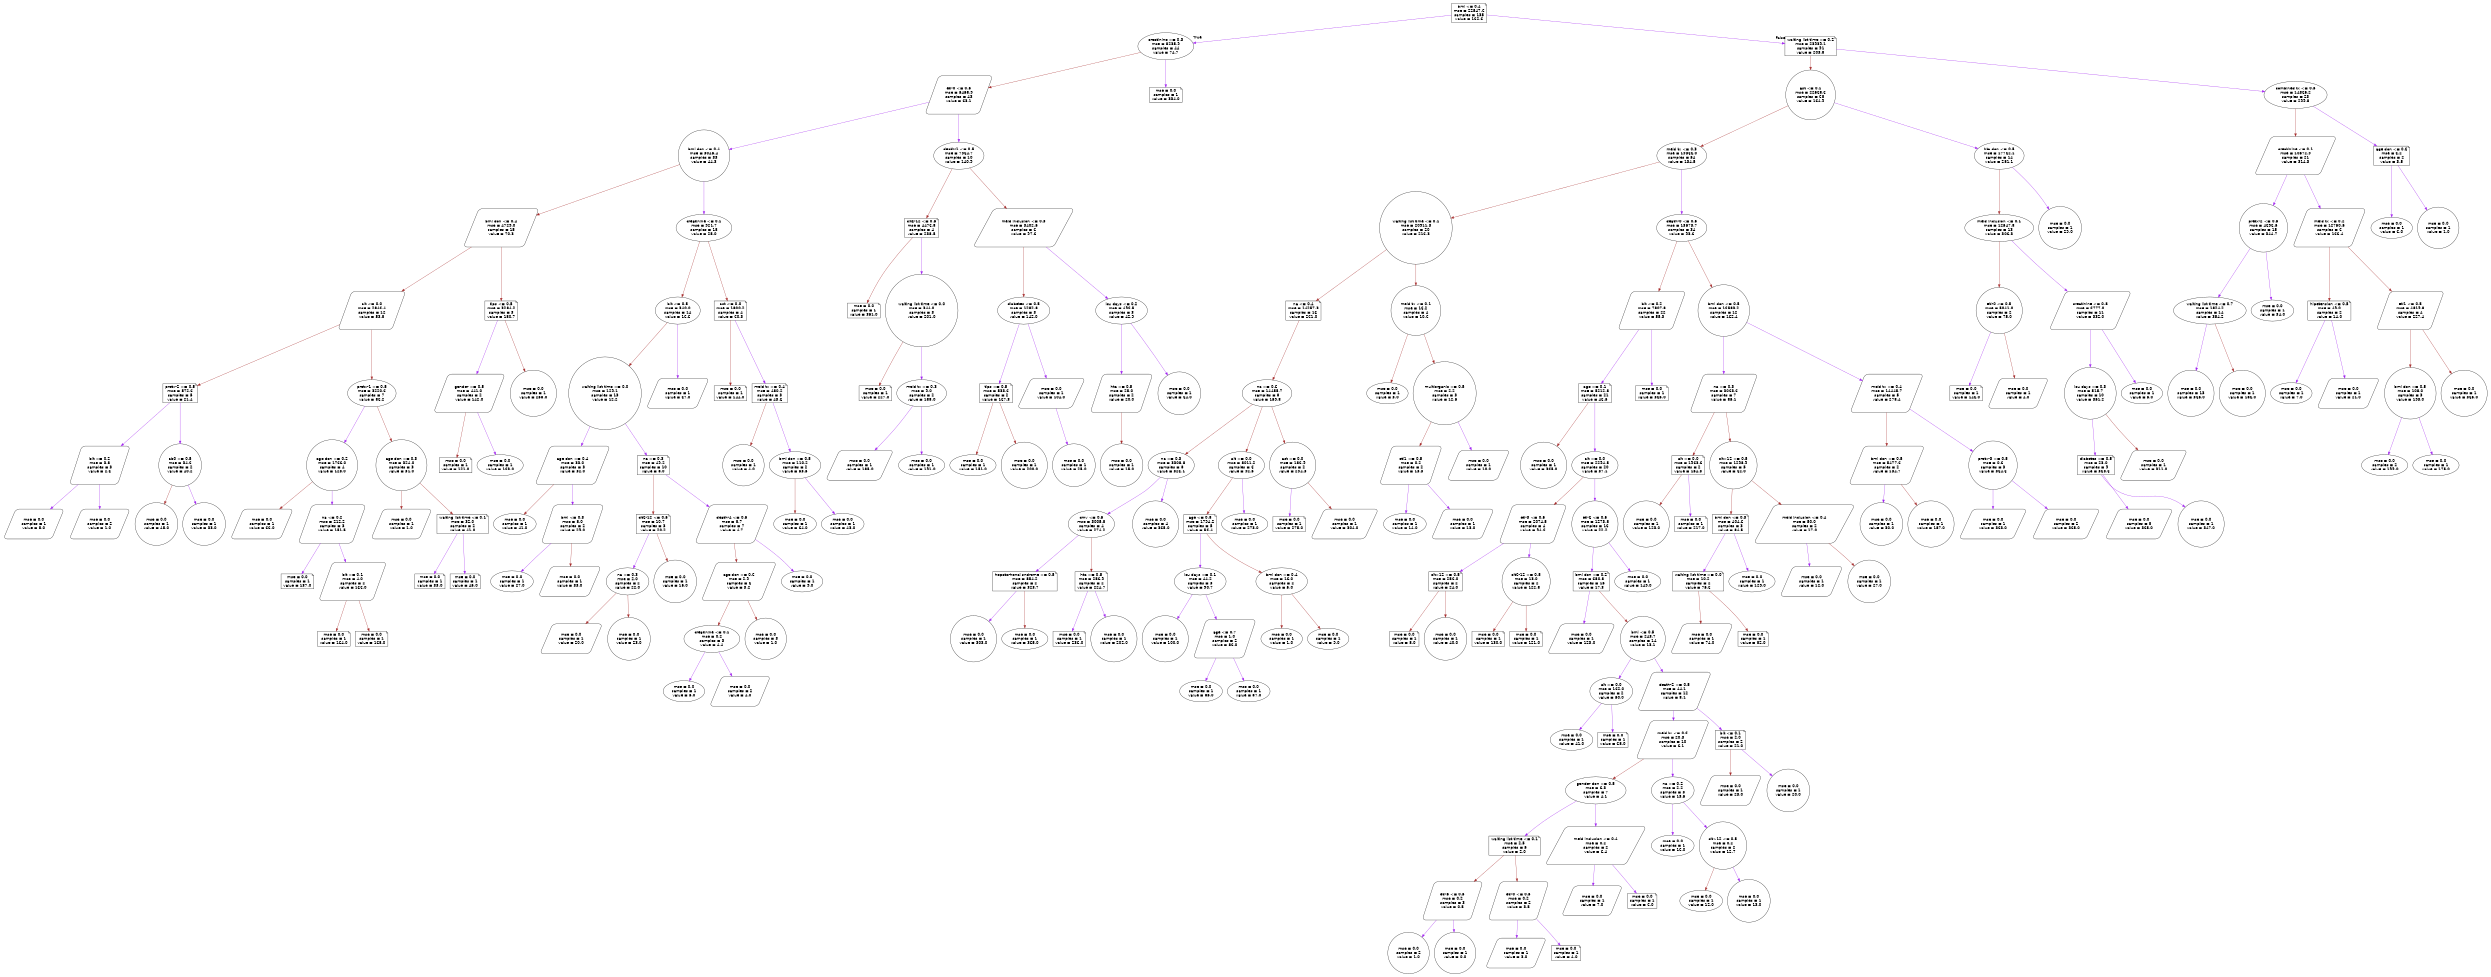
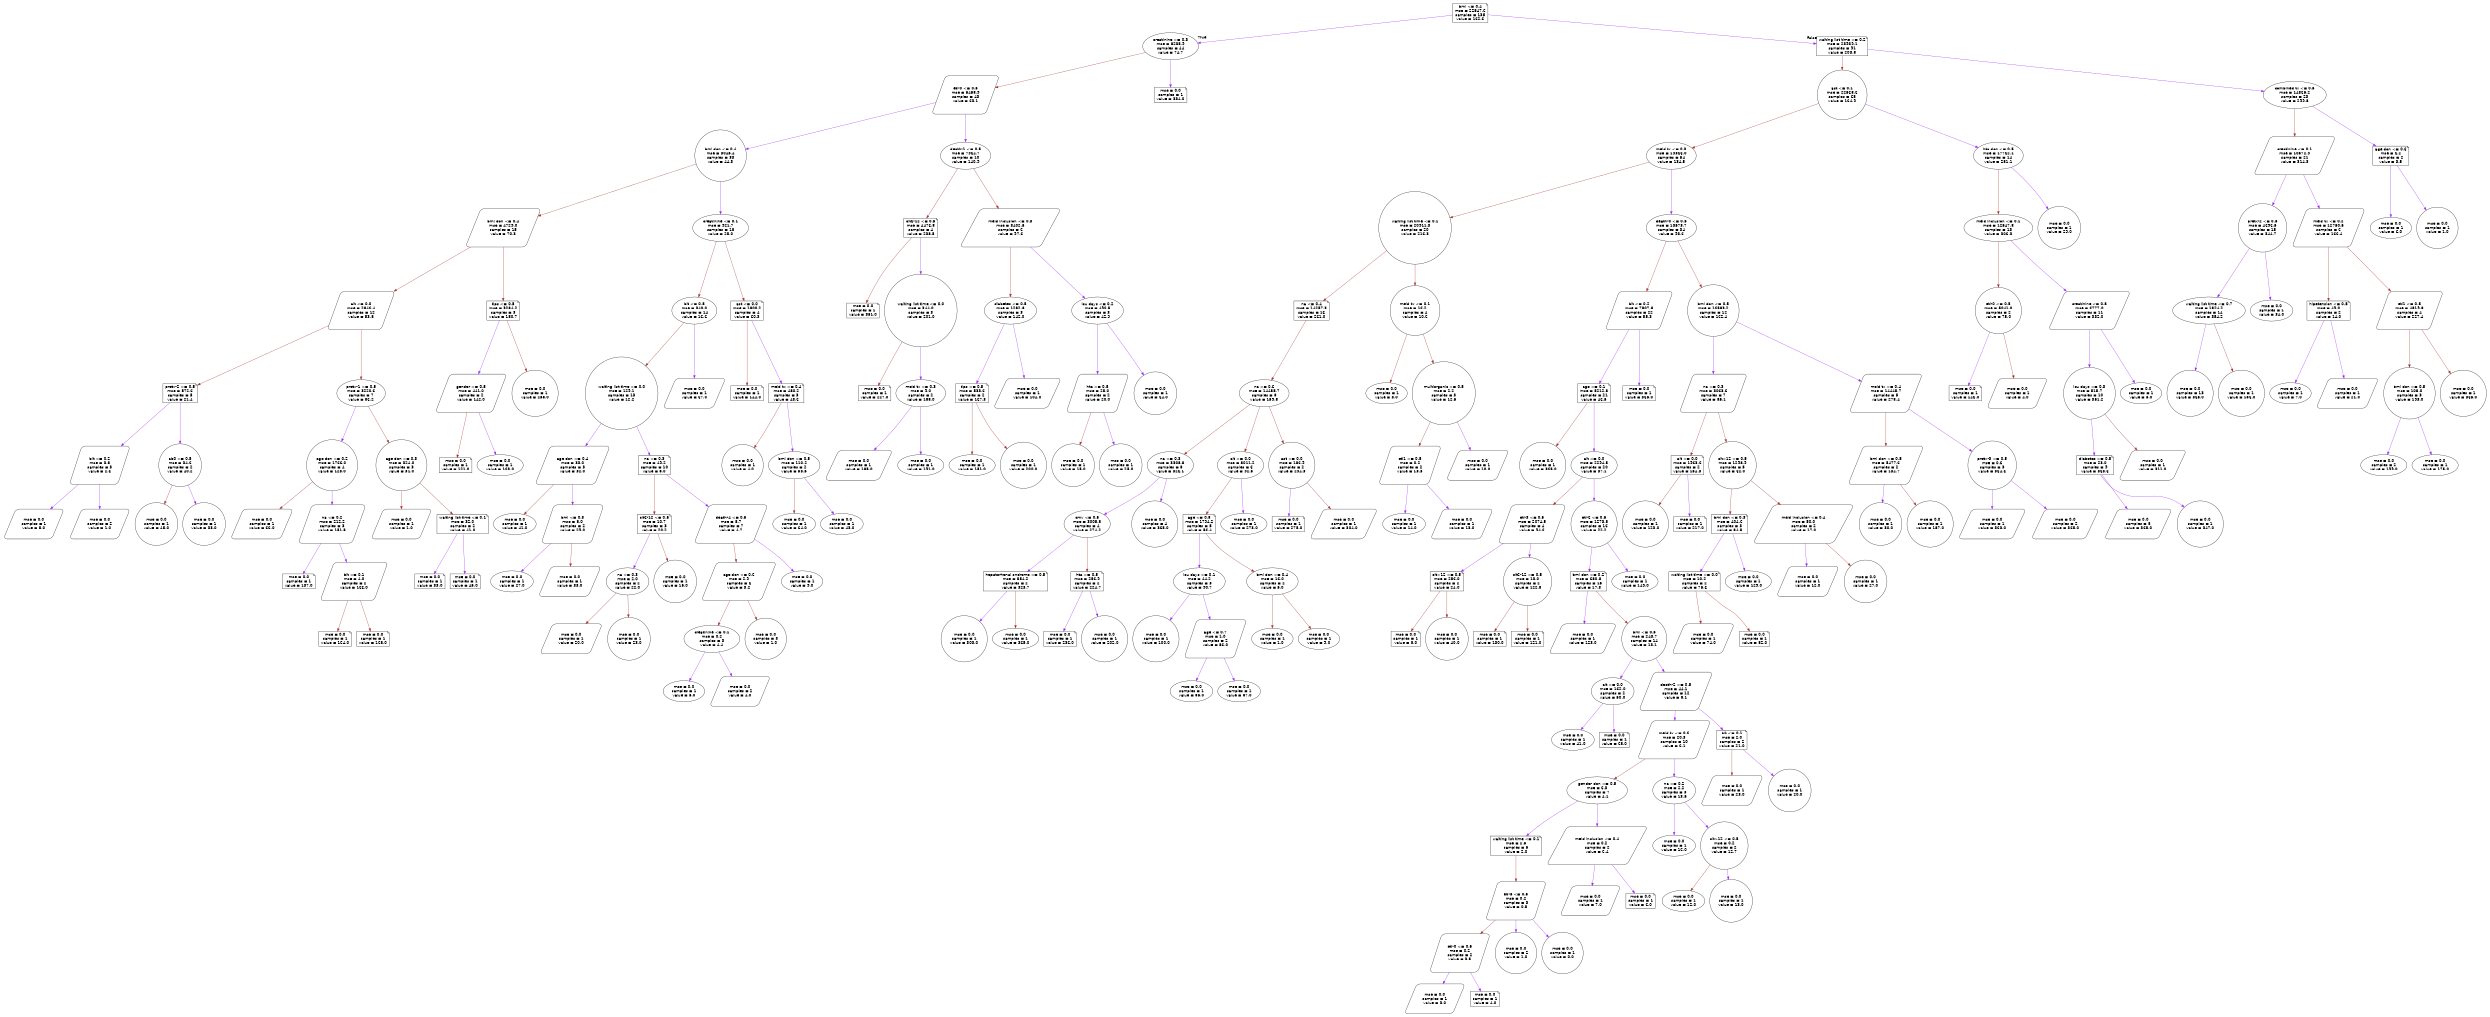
(1061, 425) -> (1108, 427)
(1516, 867) -> (1489, 926)
